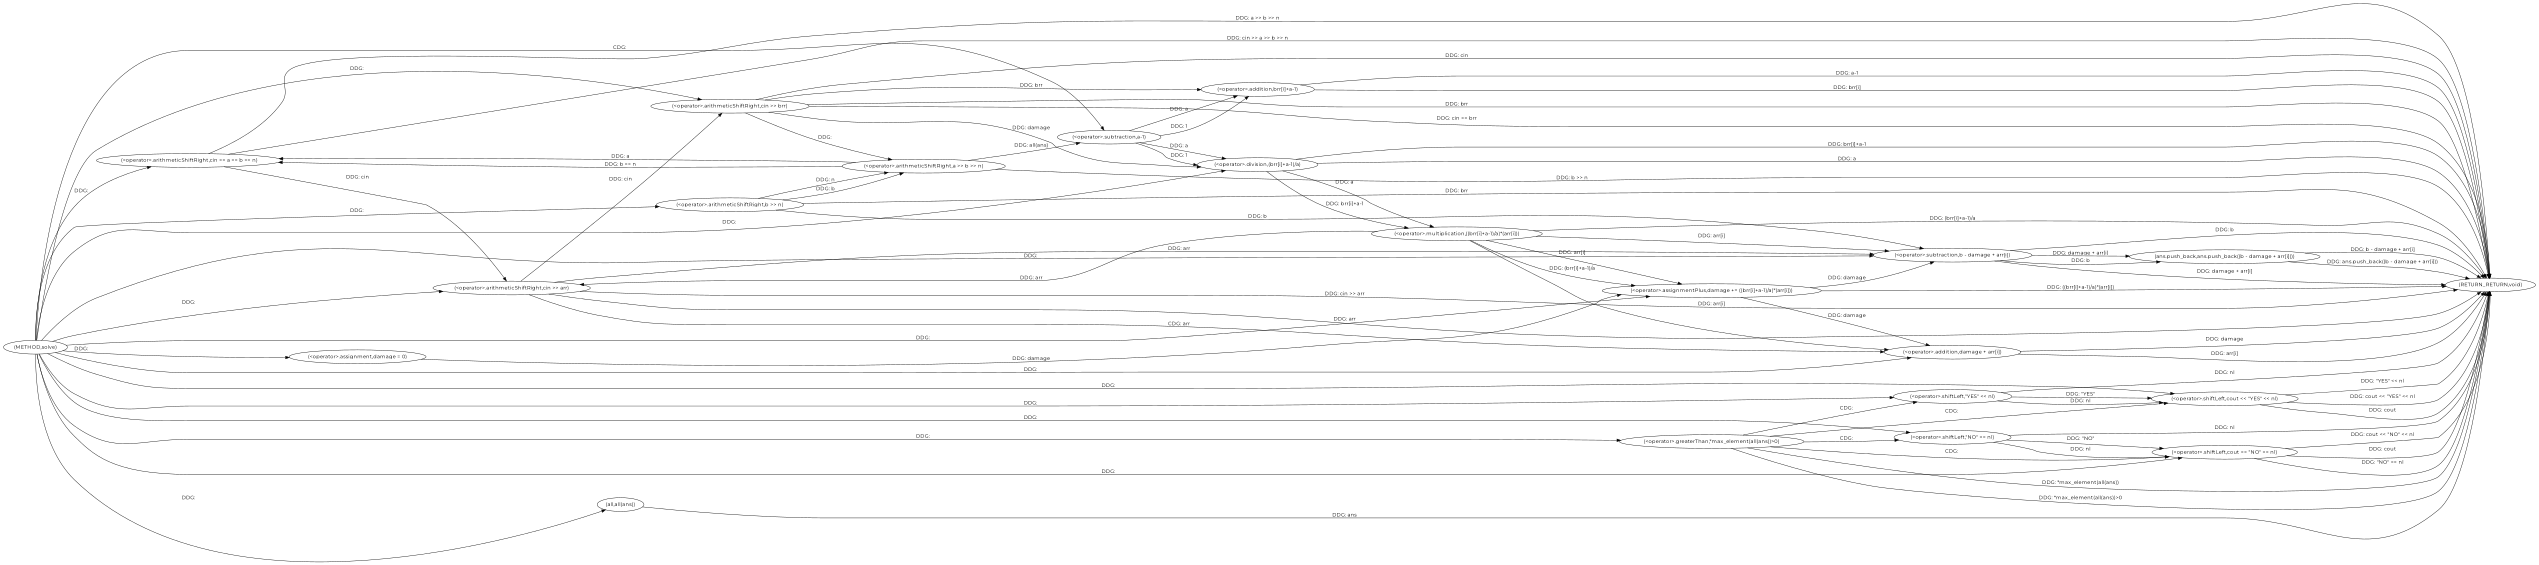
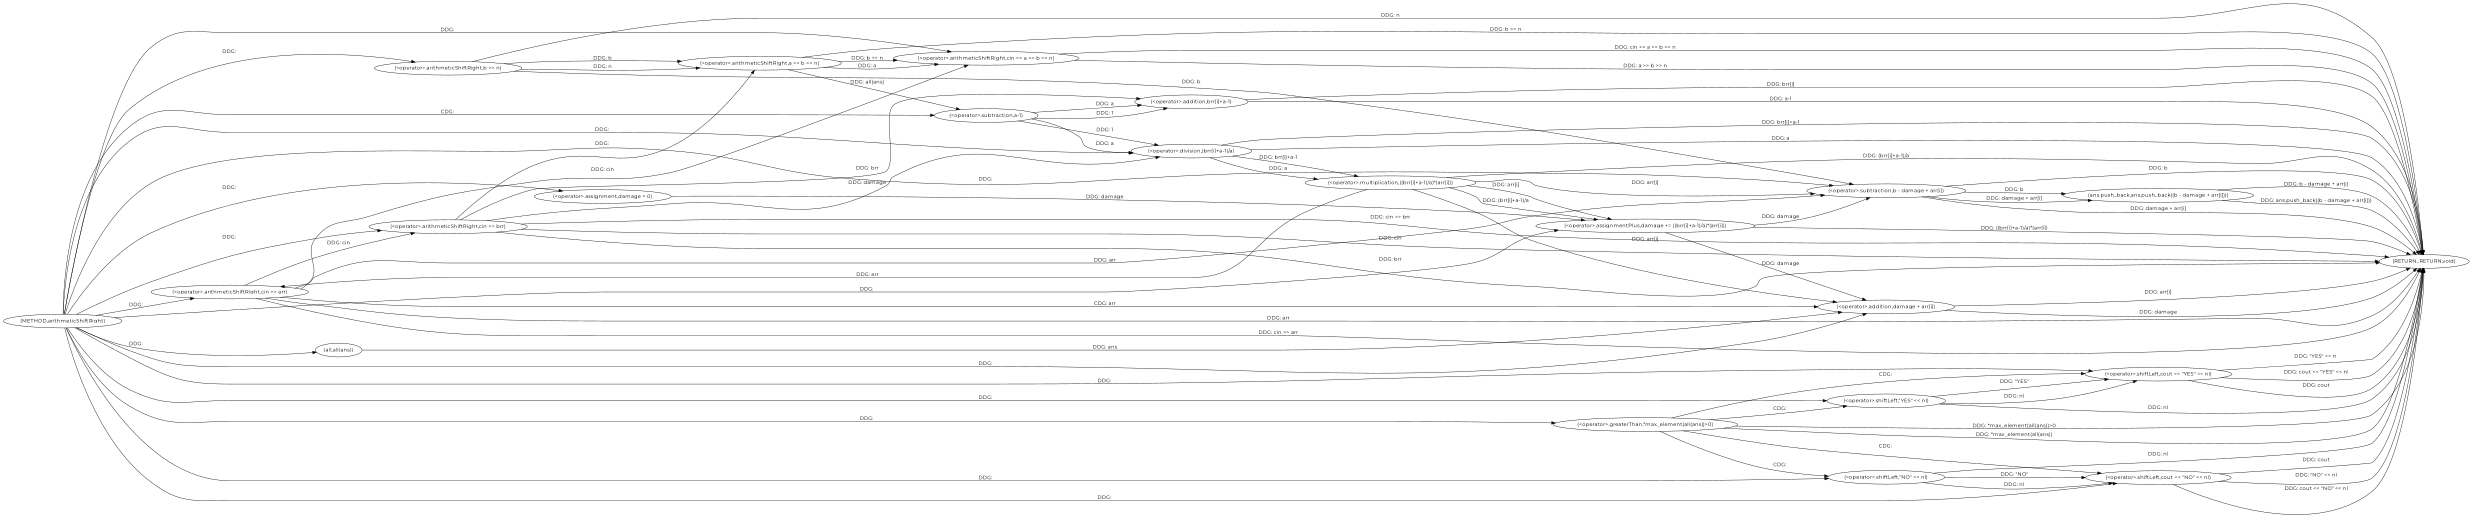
(1457, 191) -> (1391, 15)
(378, 196) -> (616, 179)
(35, 347) -> (63, 321)
(1656, 518) -> (1101, 350)
